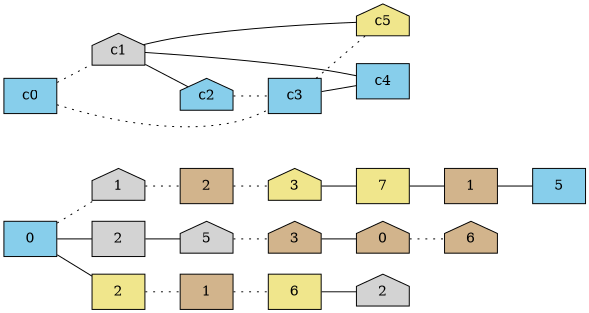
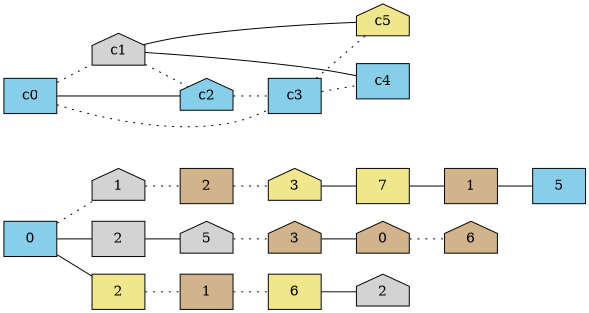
(167, 76) -> (167, 76)
(339, 89) -> (339, 89)
none -> (119, 96)
